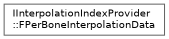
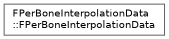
(84, 20) -> (84, 20)
